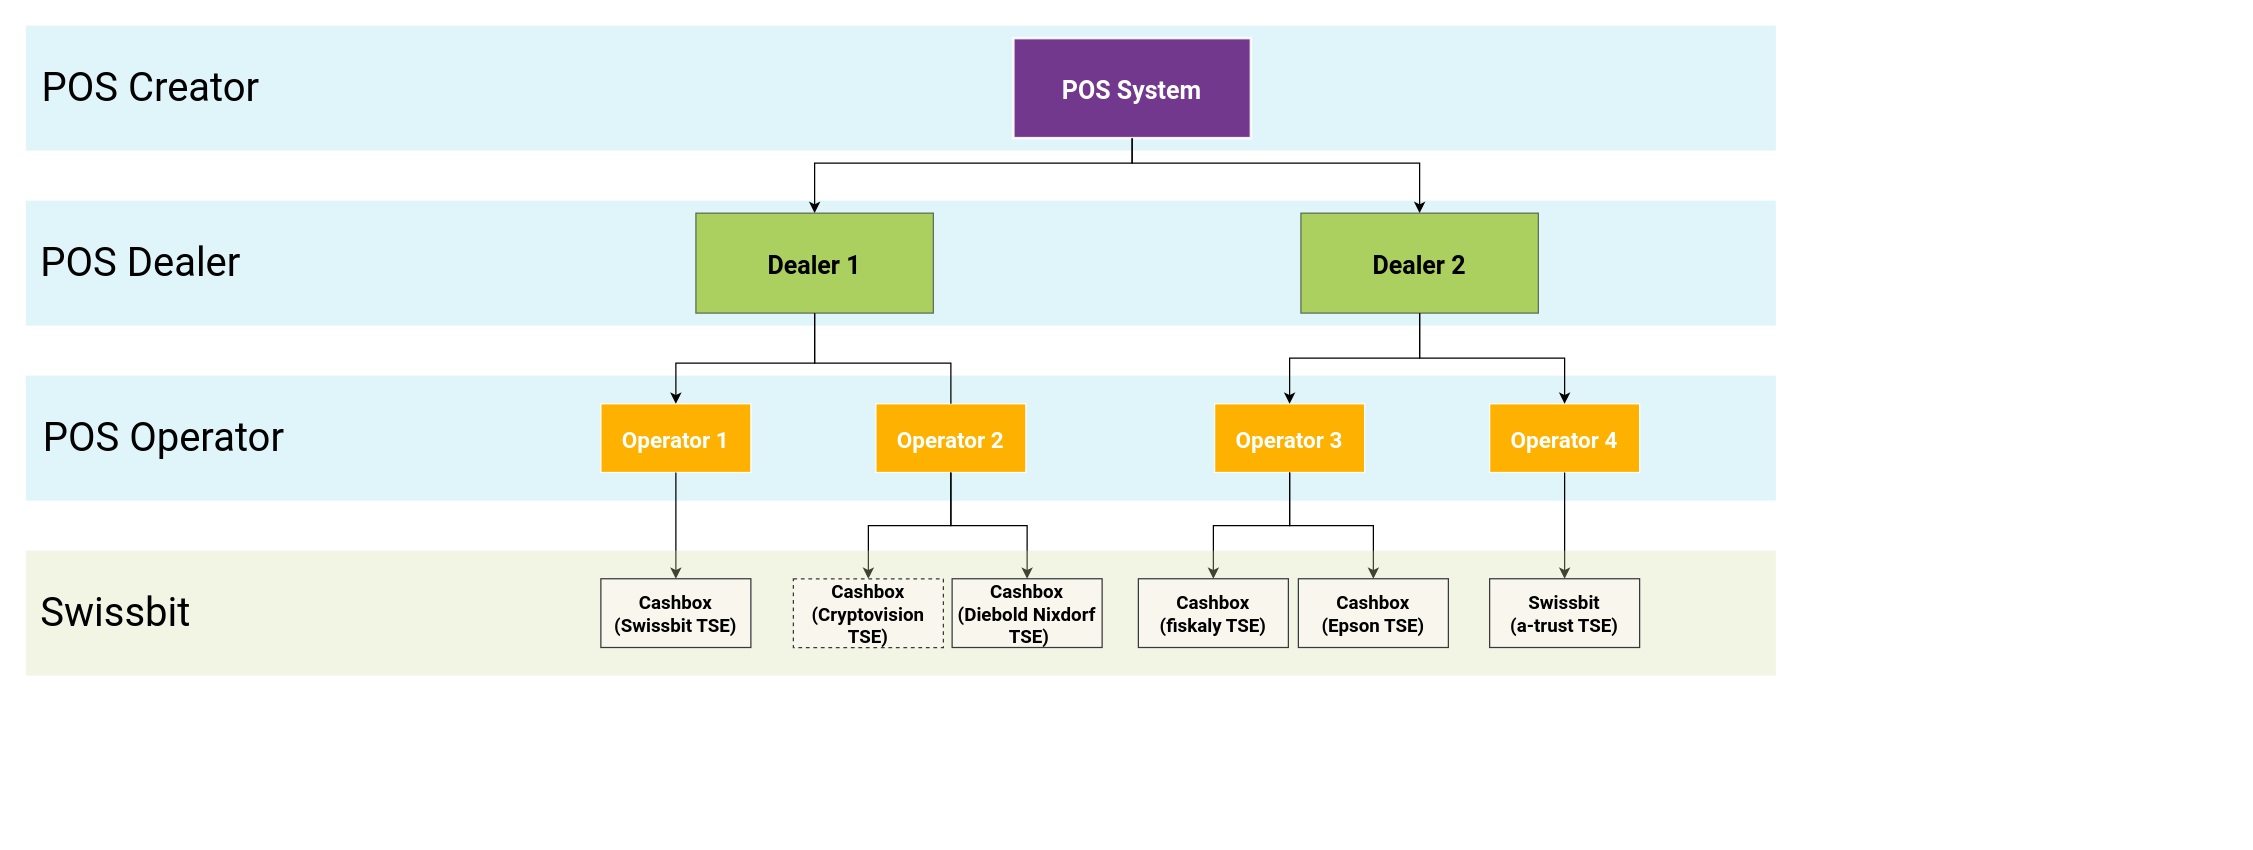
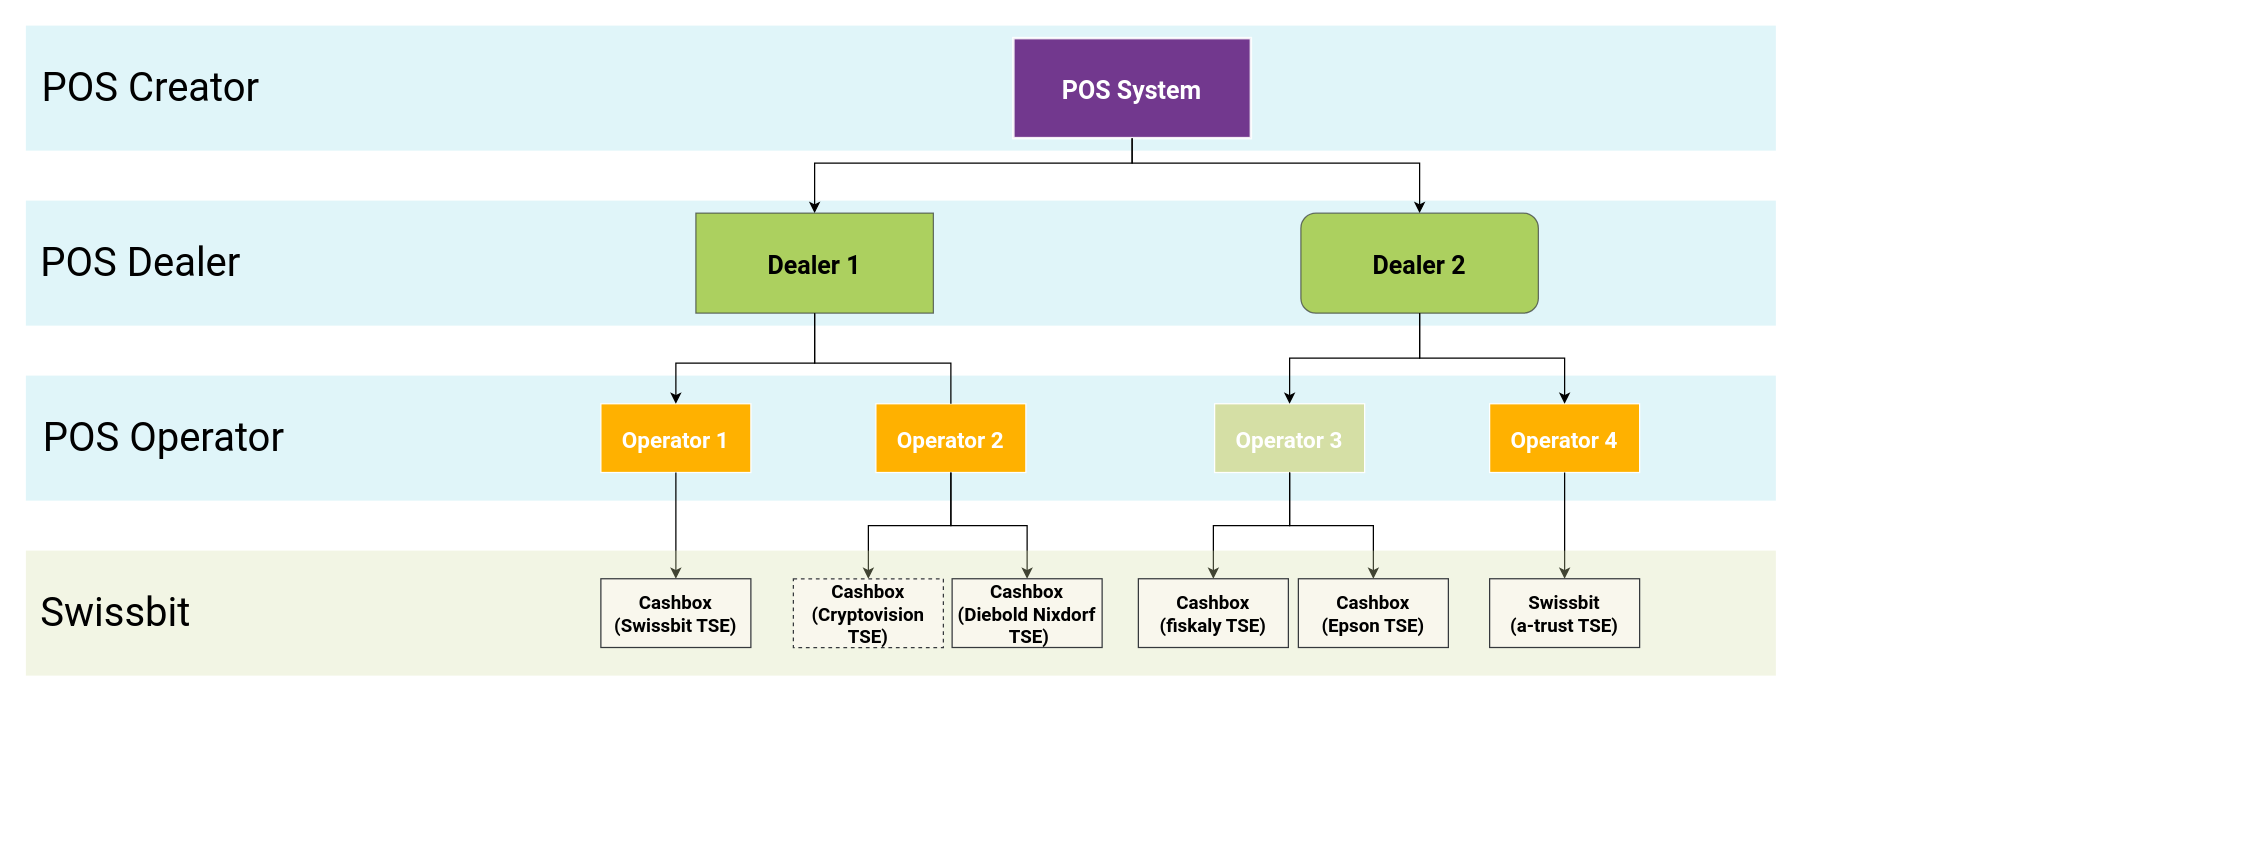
(1419, 263) -> (1419, 263)
(1289, 438) -> (1289, 438)
